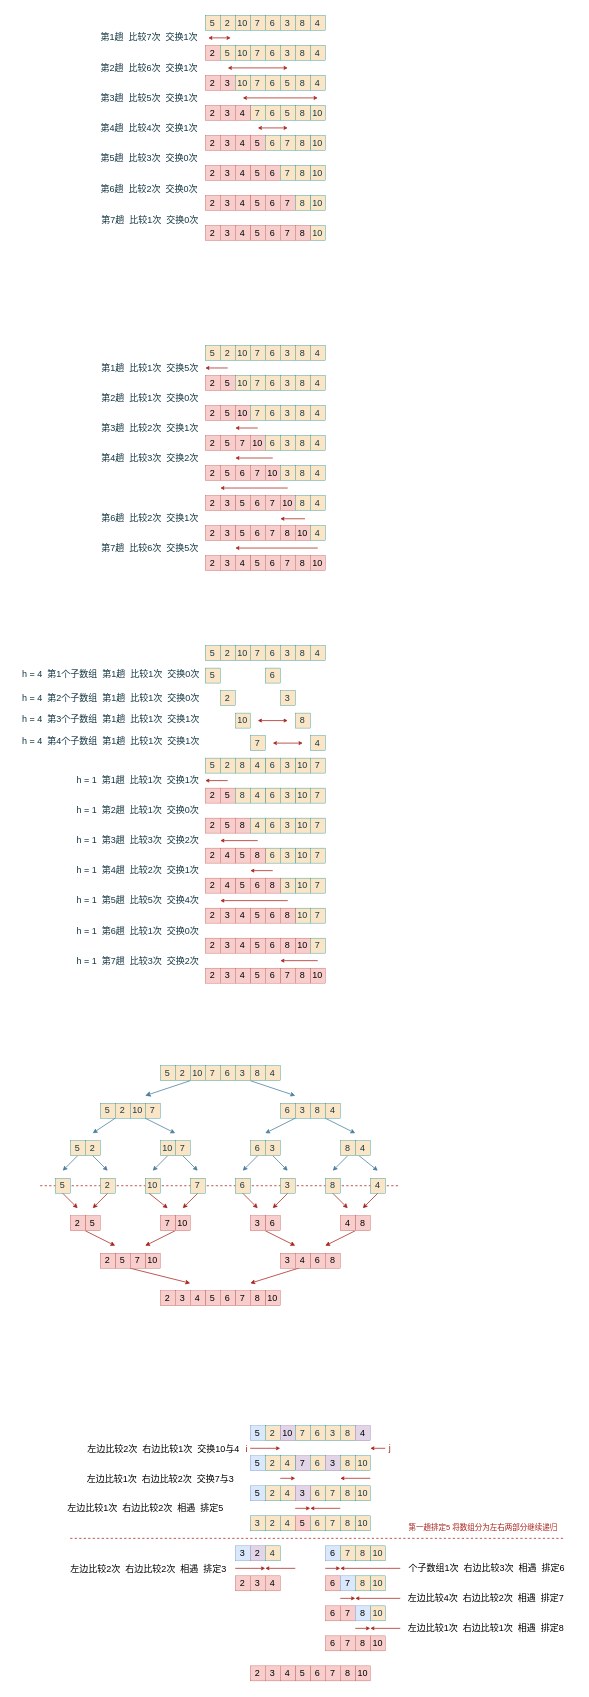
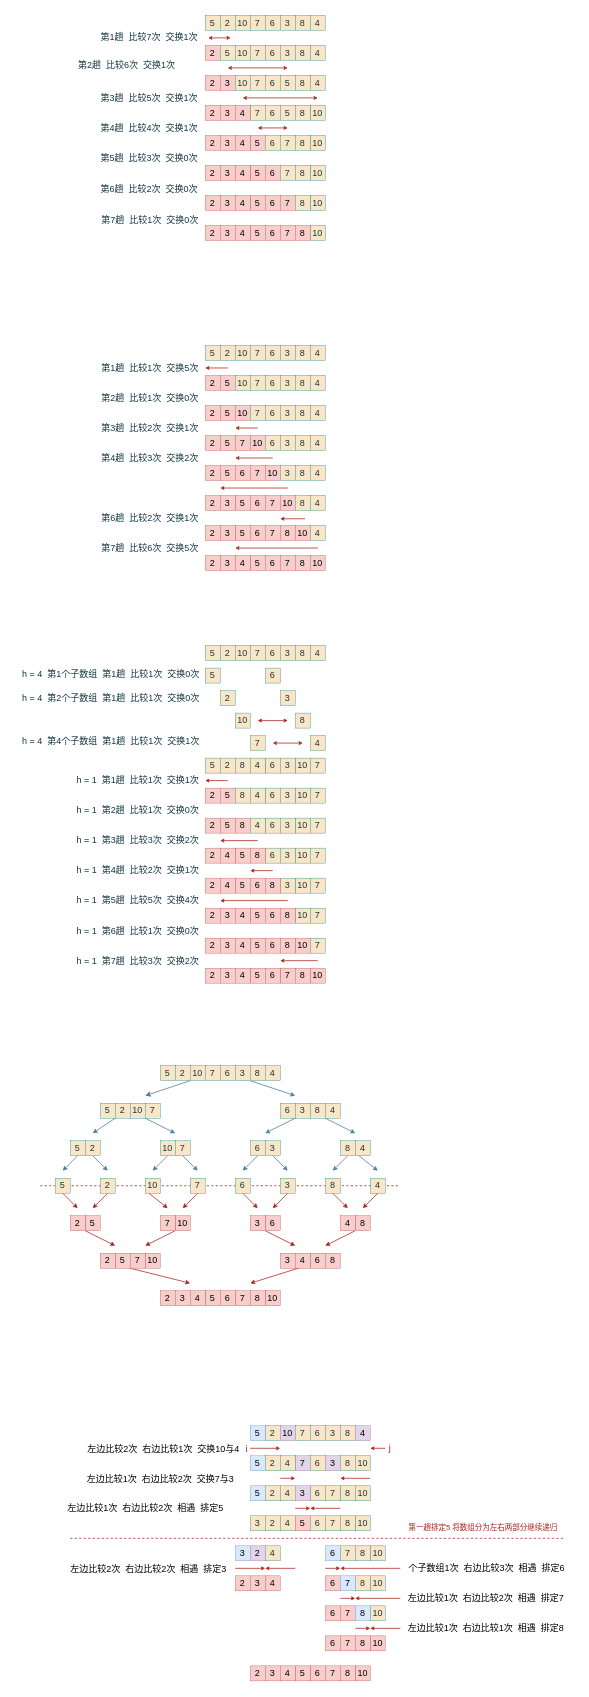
(149, 69) -> (126, 65)
(111, 720) -> none
(486, 1598) -> (486, 1598)
